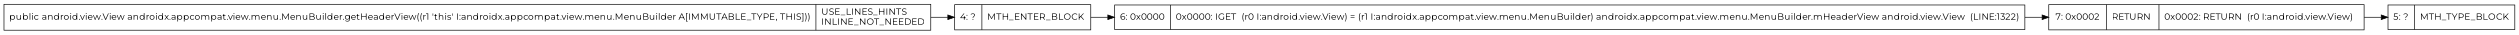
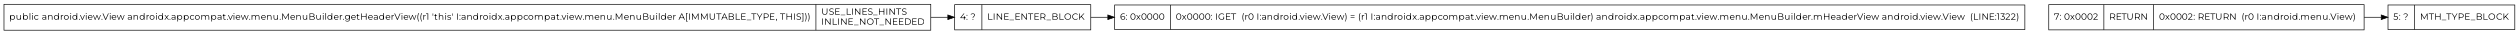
(1036, 17) -> (1036, 17)
(2033, 17) -> none
(2260, 17) -> (2259, 17)
